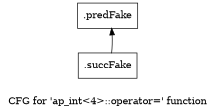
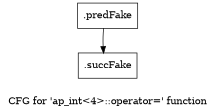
(112, 44) -> (103, 37)
